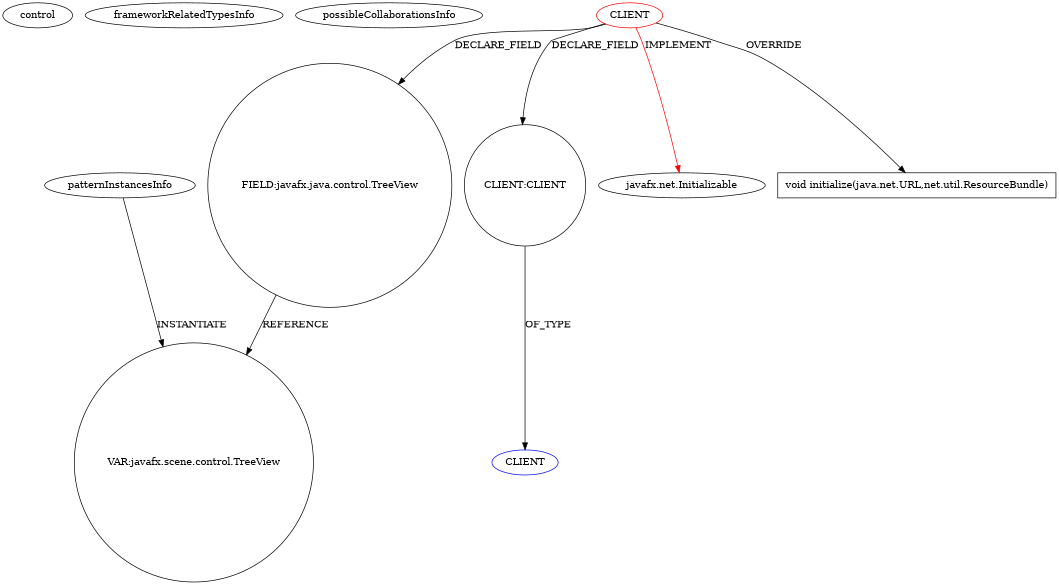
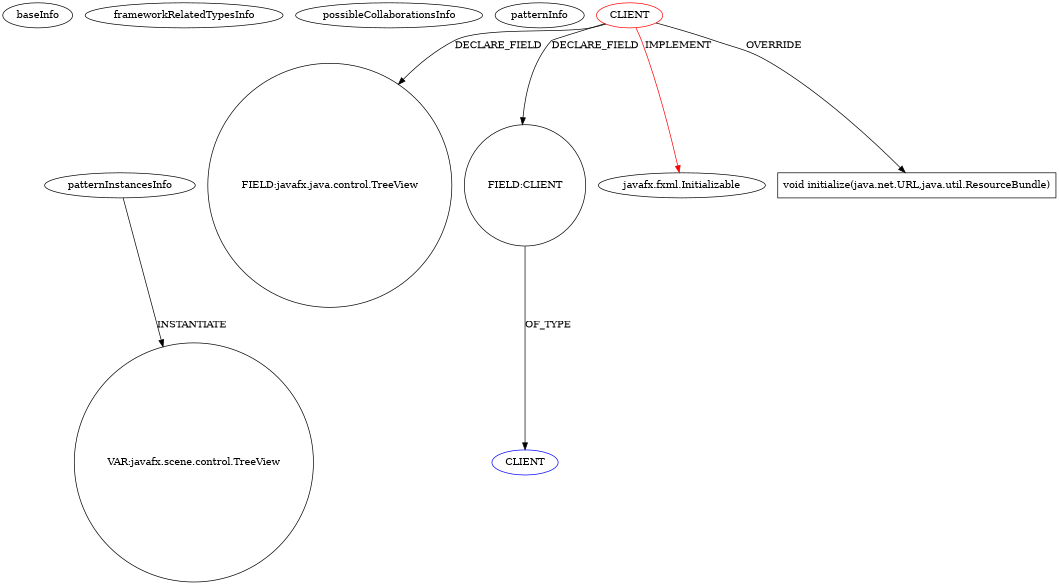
(38, 15) -> (38, 15)
none -> (540, 15)
(525, 185) -> (525, 185)
(682, 185) -> (682, 185)
(917, 185) -> (917, 185)
(263, 322) -> none
